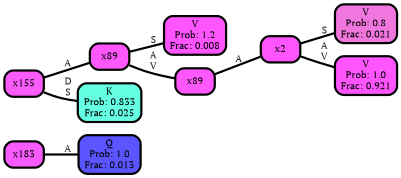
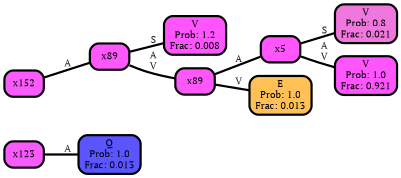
(281, 49) -> (281, 49)
(24, 84) -> (24, 84)
none -> (281, 95)
(110, 103) -> none
(24, 155) -> (24, 155)
